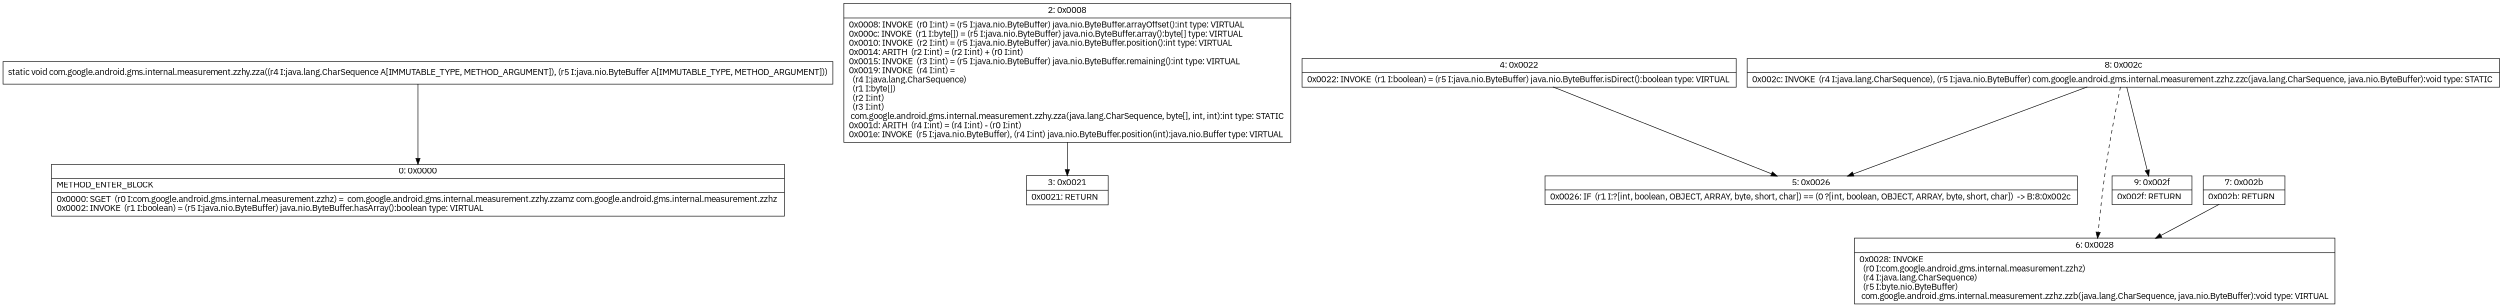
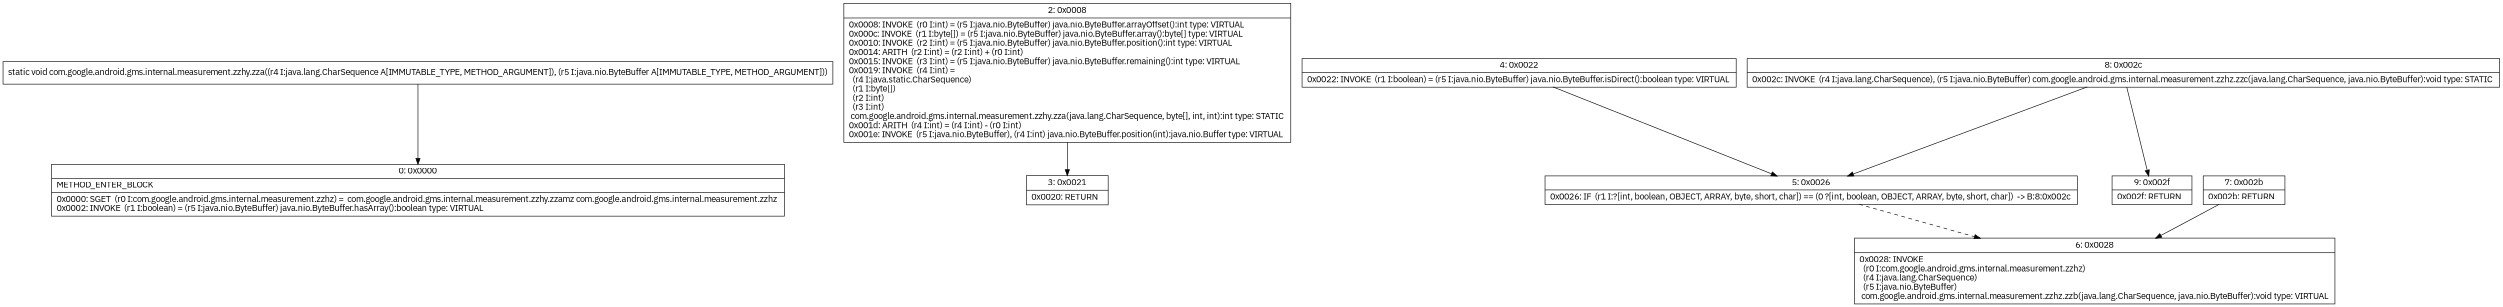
(908, 80) -> (910, 80)
(2107, 159) -> (1917, 220)
(1067, 197) -> (1067, 197)
(1909, 287) -> (1908, 287)
